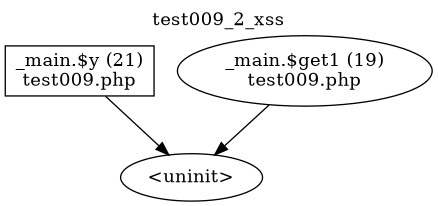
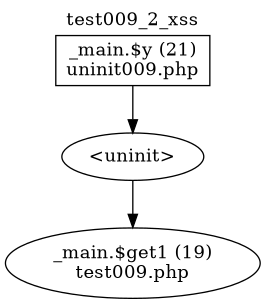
(80, 71) -> (133, 61)
(247, 125) -> (133, 197)
